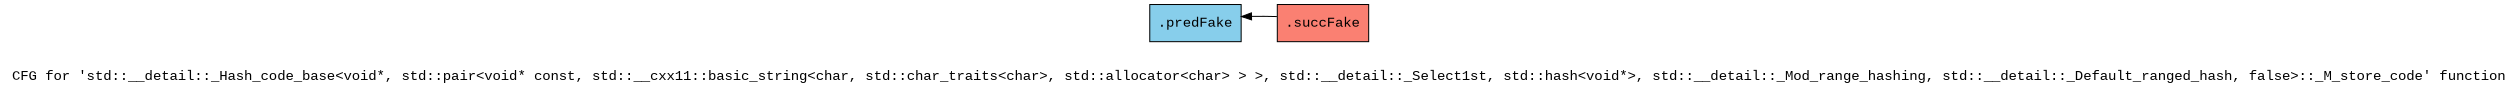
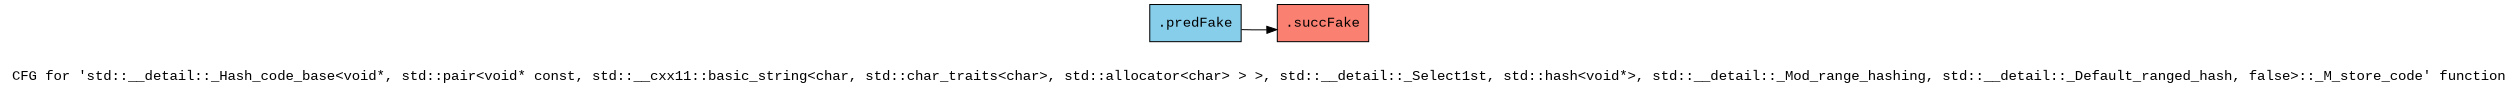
(1264, 16) -> (1254, 30)
